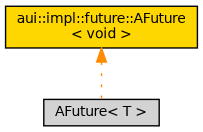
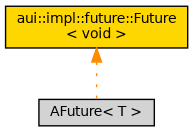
(101, 27) -> (97, 27)
